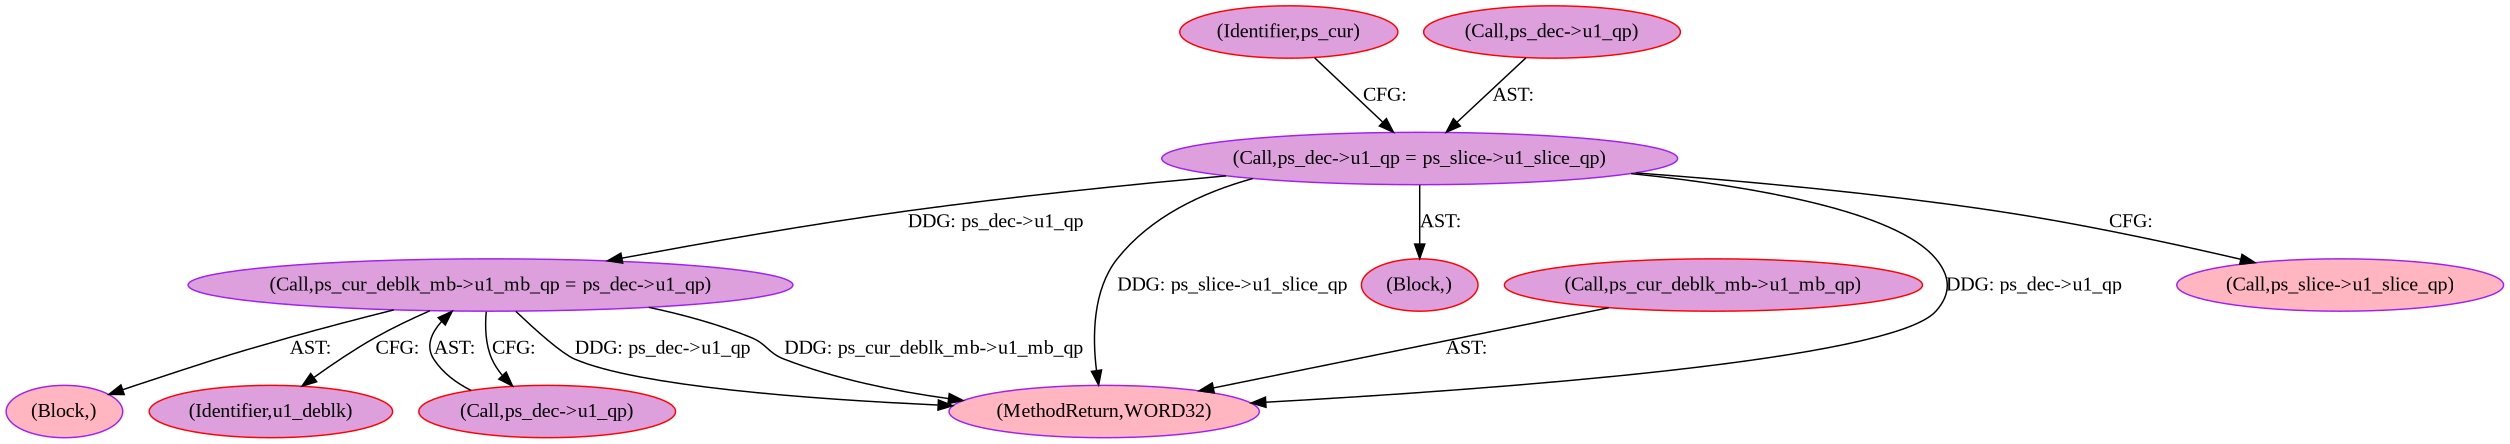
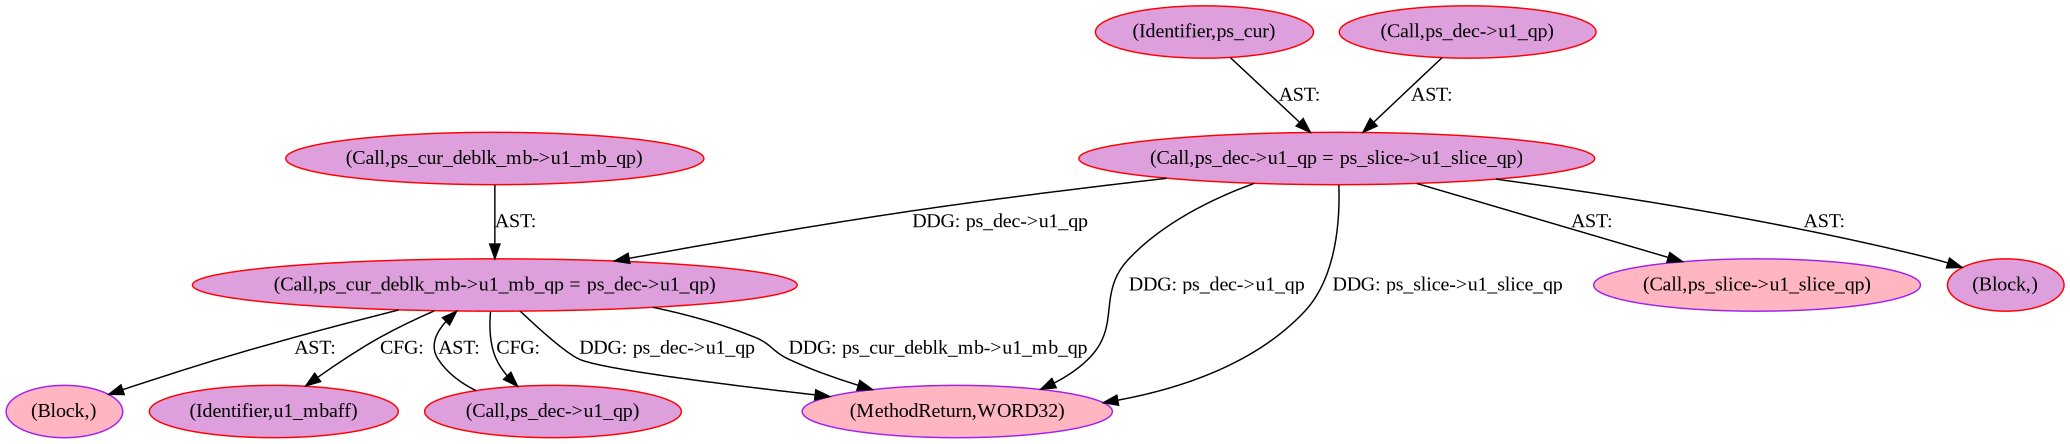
(1388, 95) -> (1303, 95)
(1420, 159) -> (1337, 159)
(2134, 222) -> (1595, 222)
(490, 285) -> (495, 285)
(1411, 348) -> (495, 214)
(271, 412) -> (274, 412)
